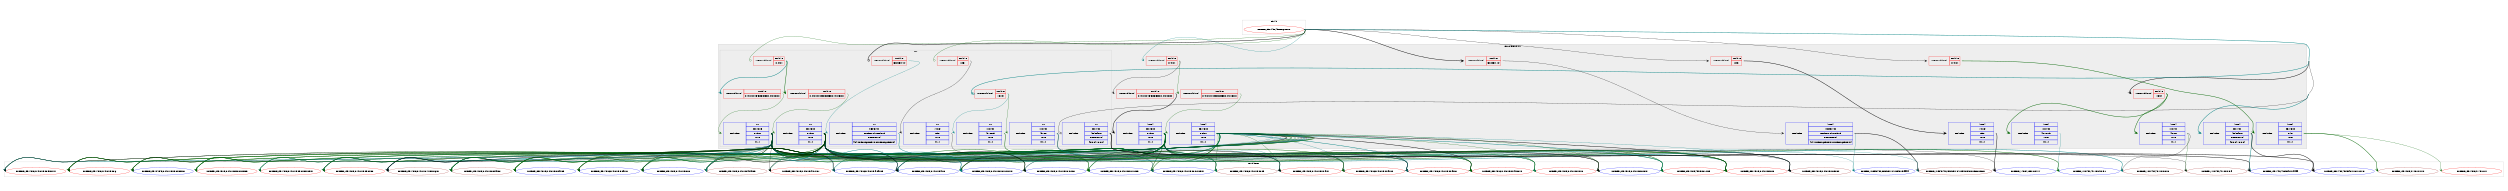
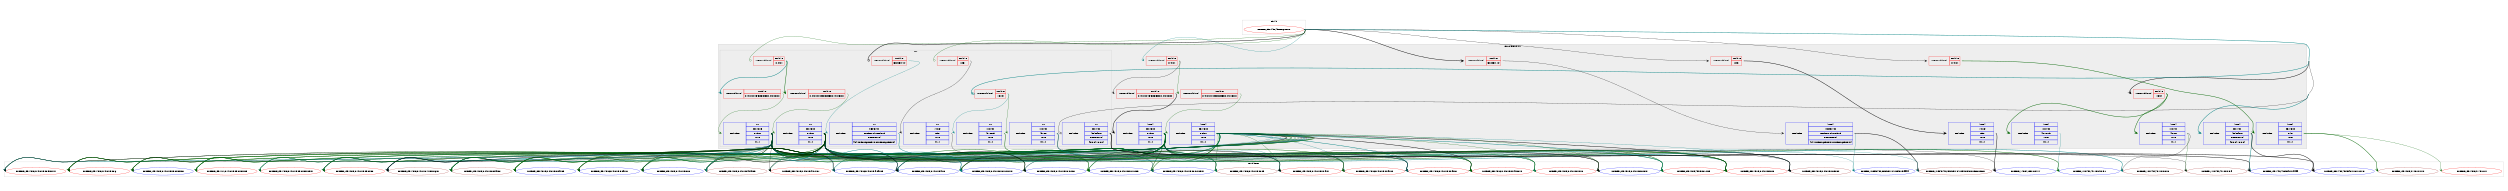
(163, 171) -> (163, 171)
(227, 171) -> (227, 171)
